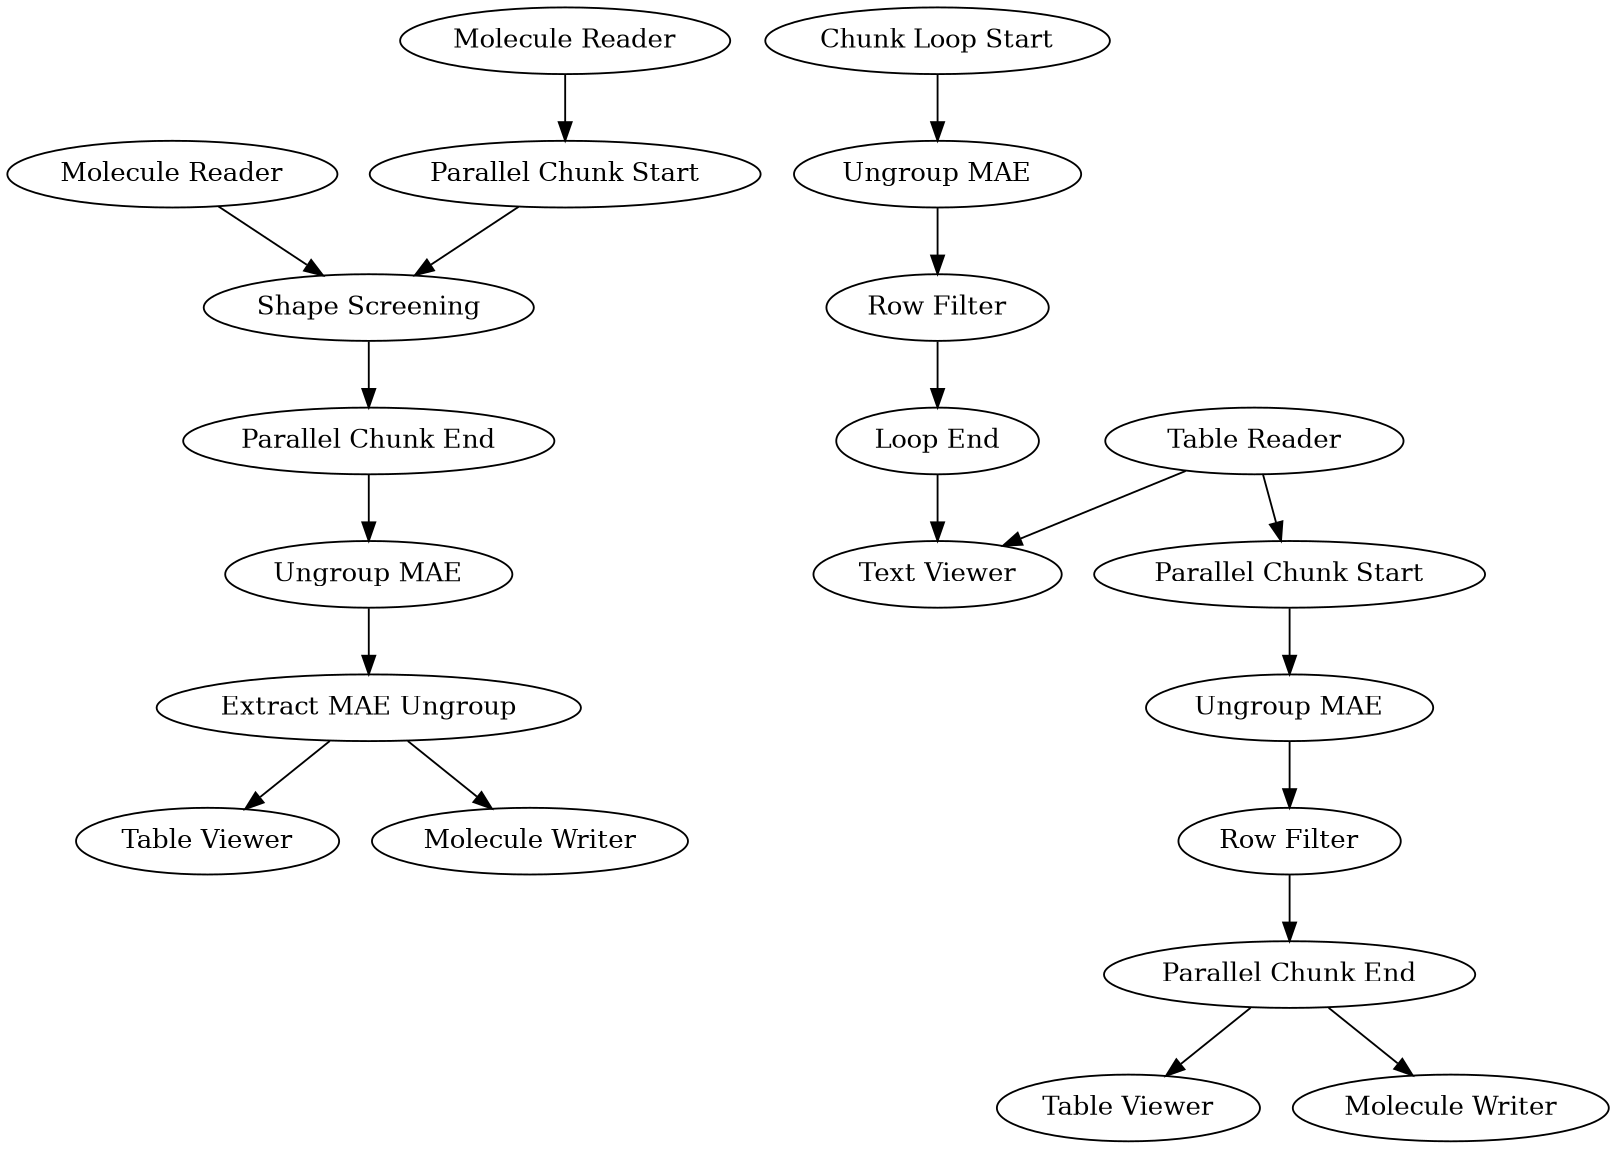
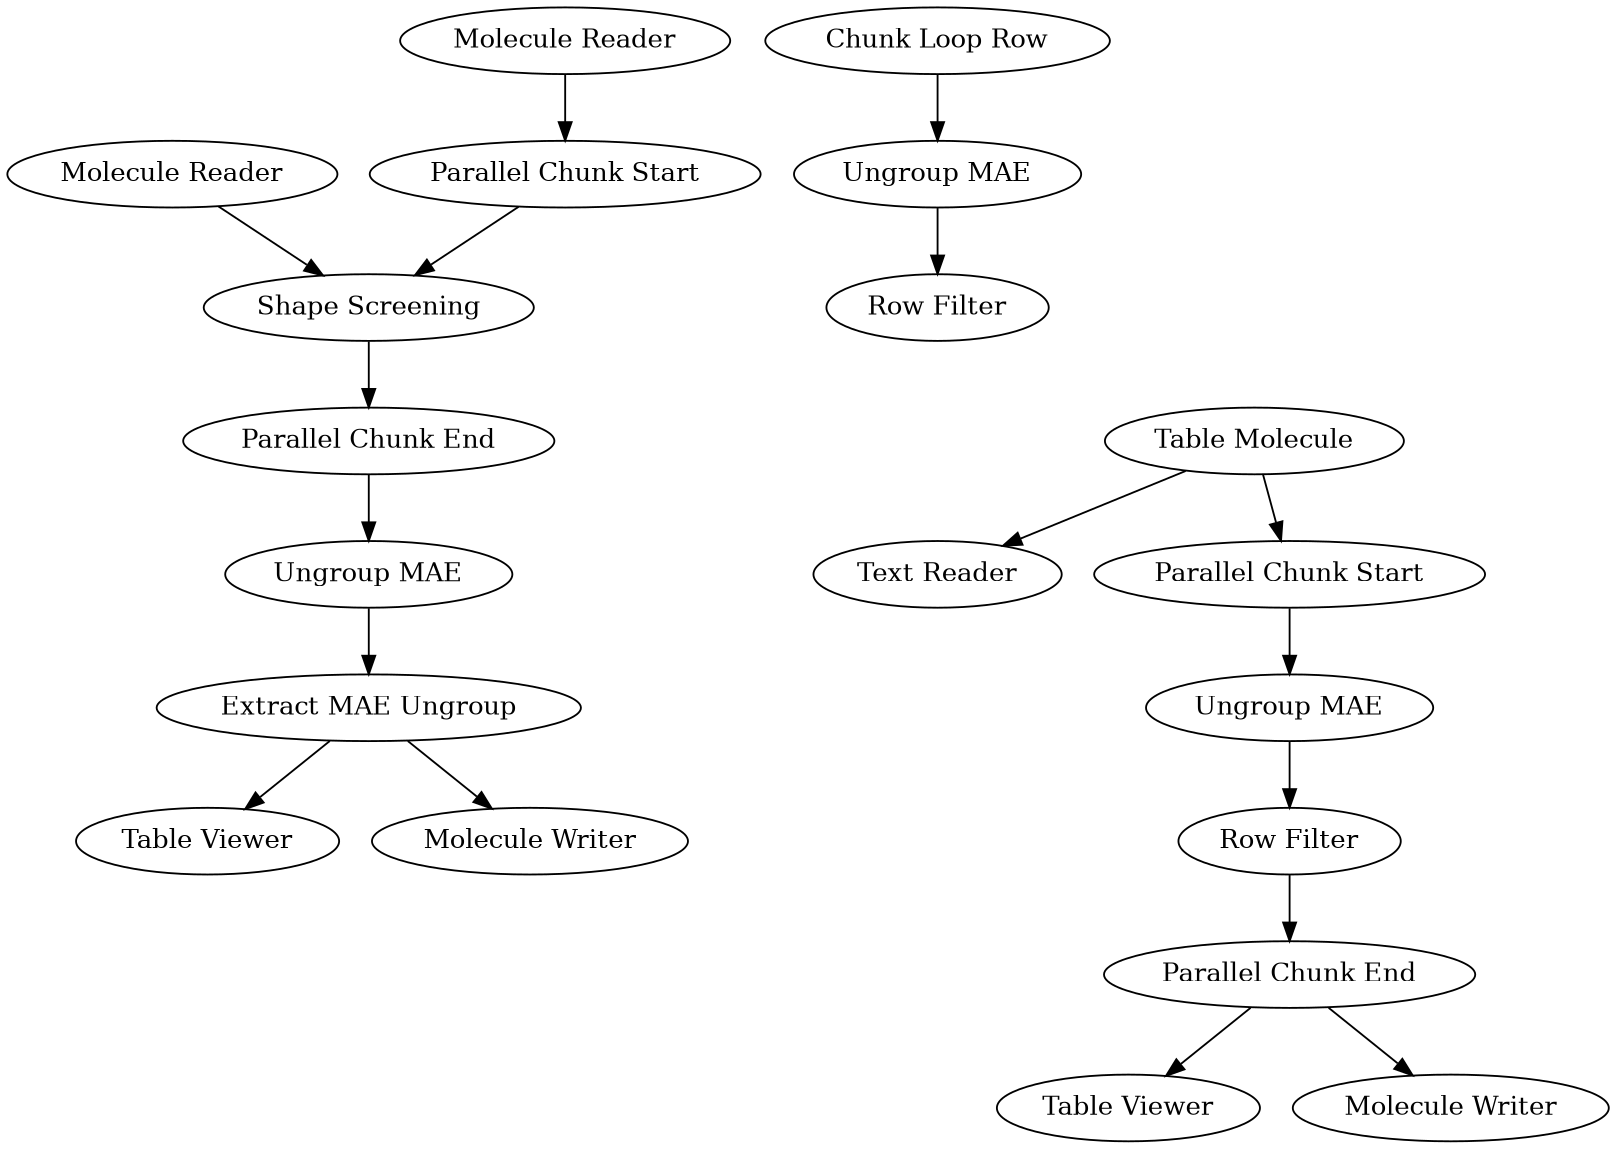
(938, 41) -> (938, 41)
(938, 441) -> none
(1254, 441) -> (1254, 441)
(938, 574) -> (938, 574)
